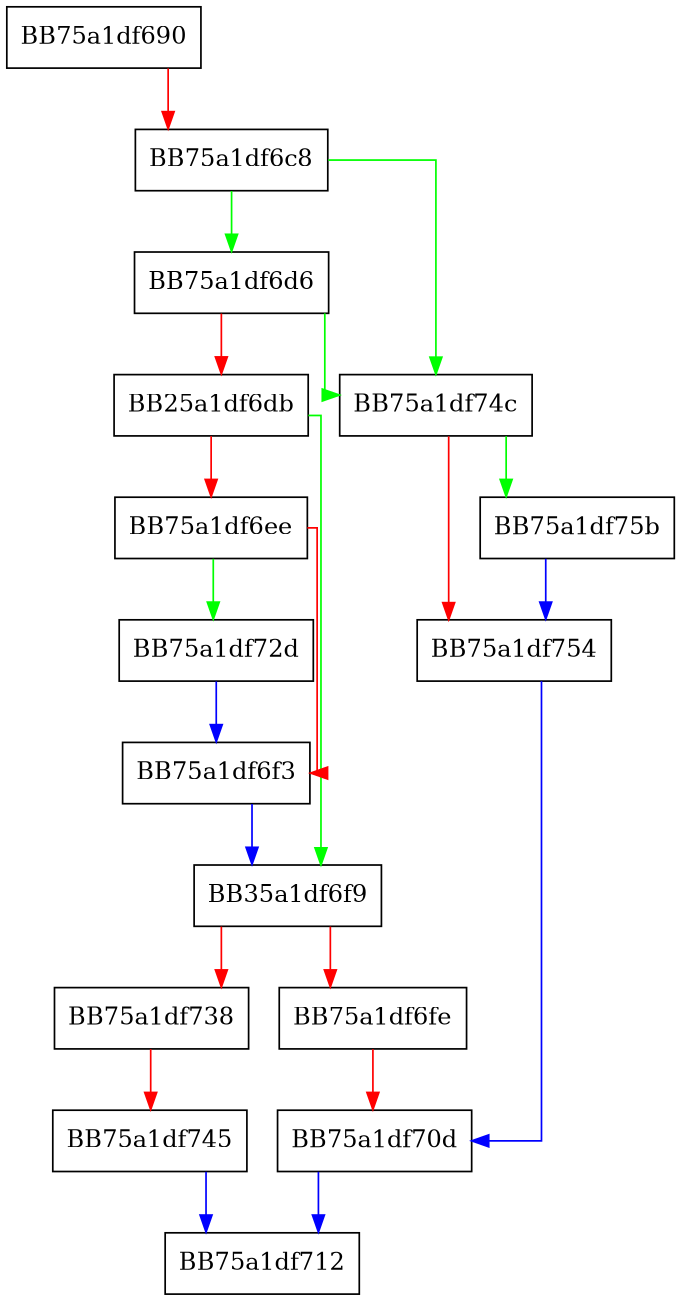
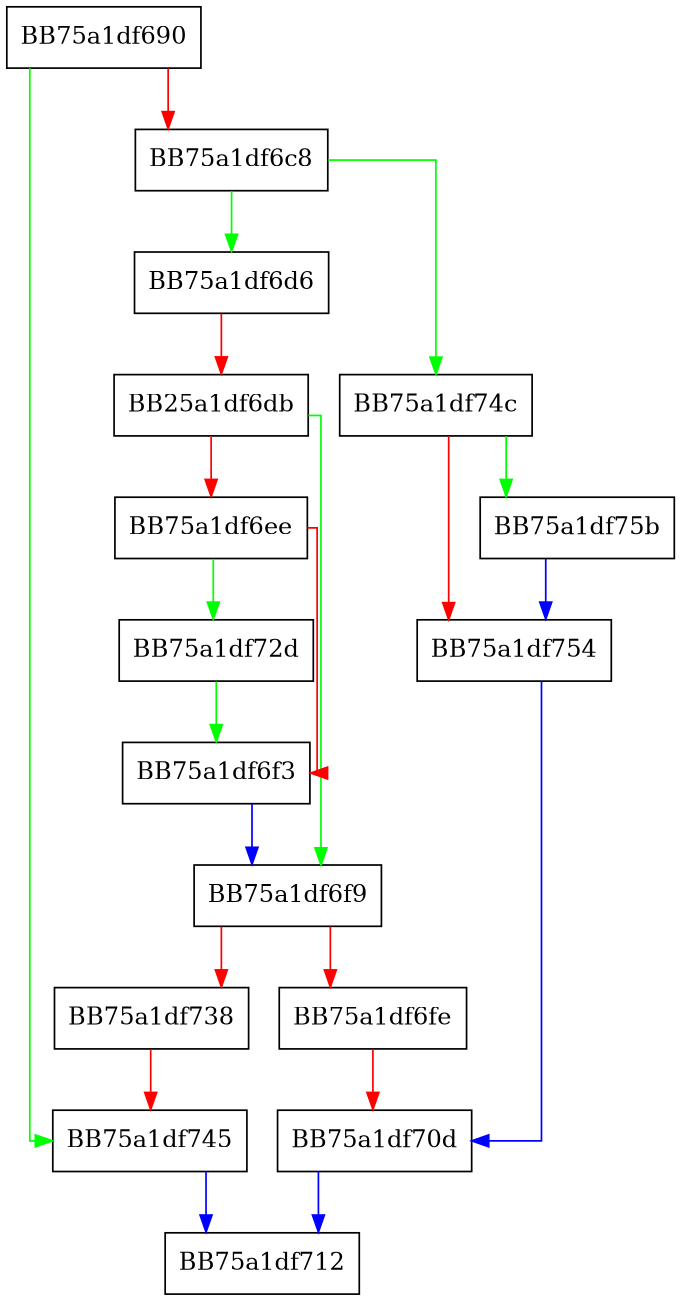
(325, 355) -> none
none -> (30, 607)
(216, 703) -> (216, 703)
(288, 896) -> (288, 896)
